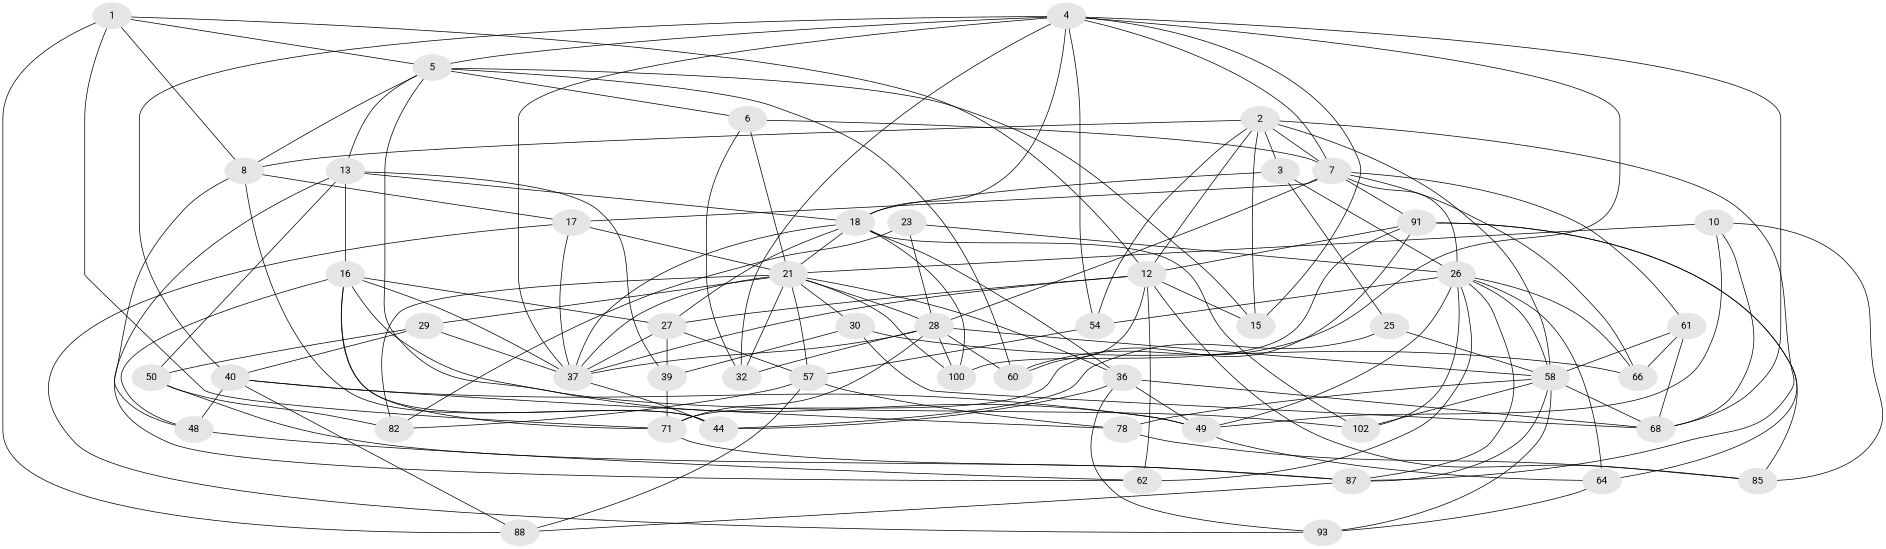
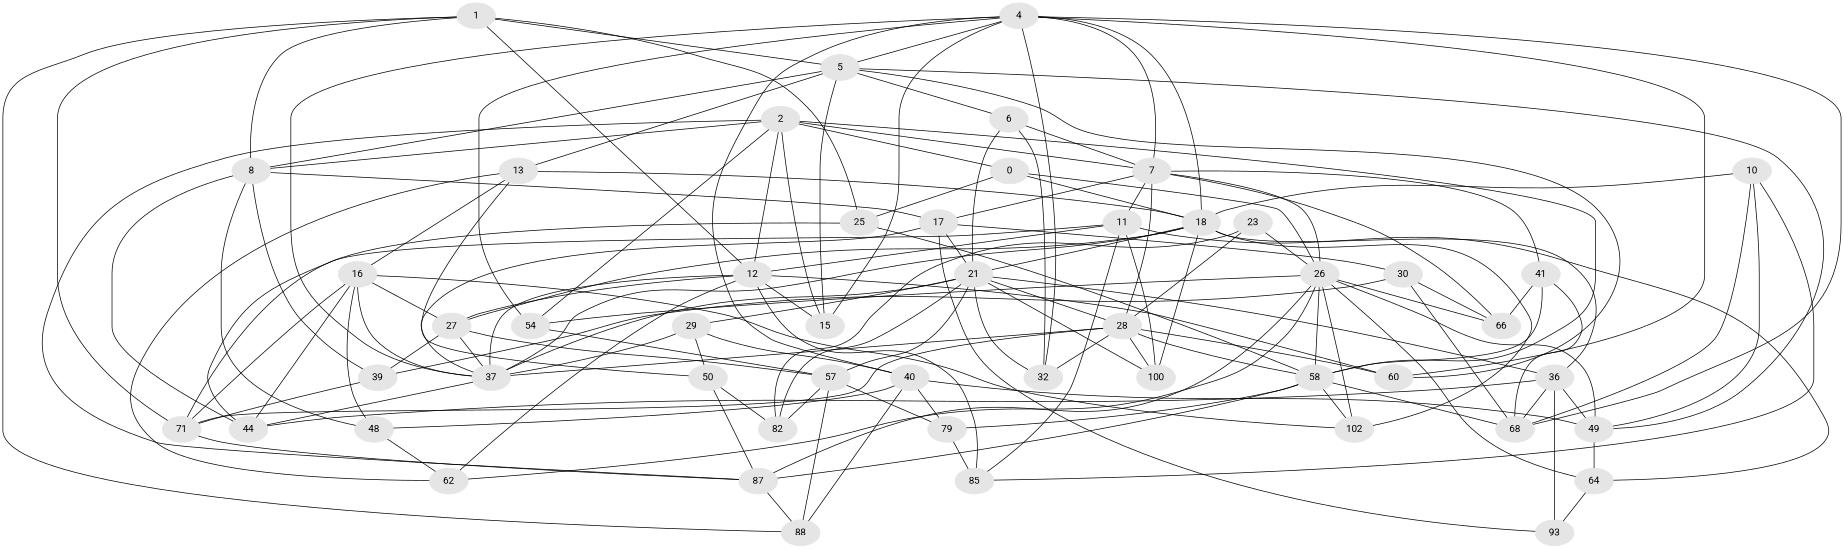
none -> (713, 60)
(1280, 171) -> (1010, 171)
(577, 199) -> (286, 297)
(1417, 223) -> (1122, 223)
(1340, 244) -> (1499, 187)
(822, 300) -> (1161, 242)
(1687, 326) -> (1541, 274)
(1122, 429) -> (947, 429)
(1472, 492) -> none
